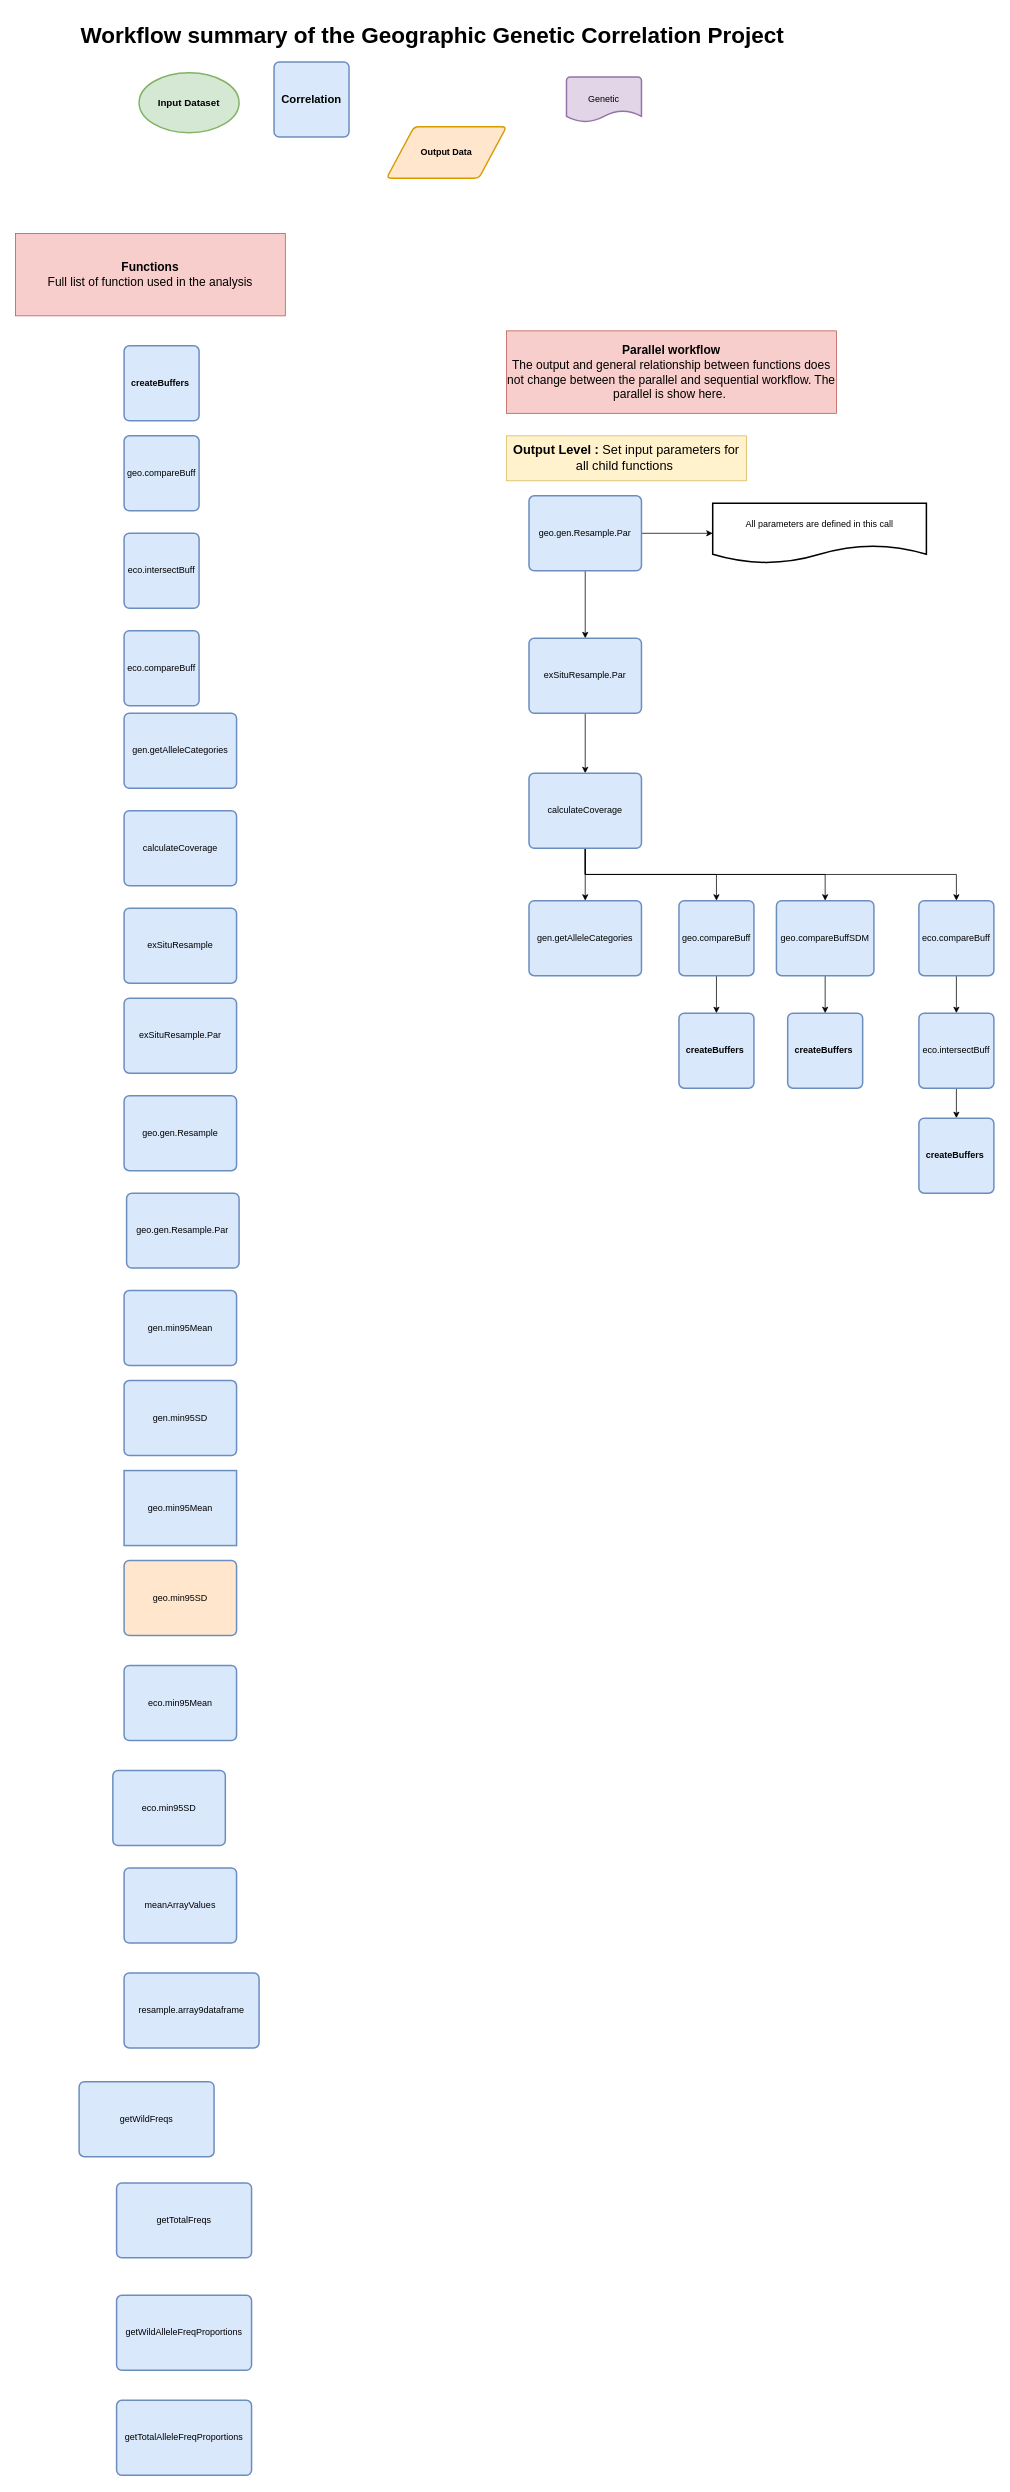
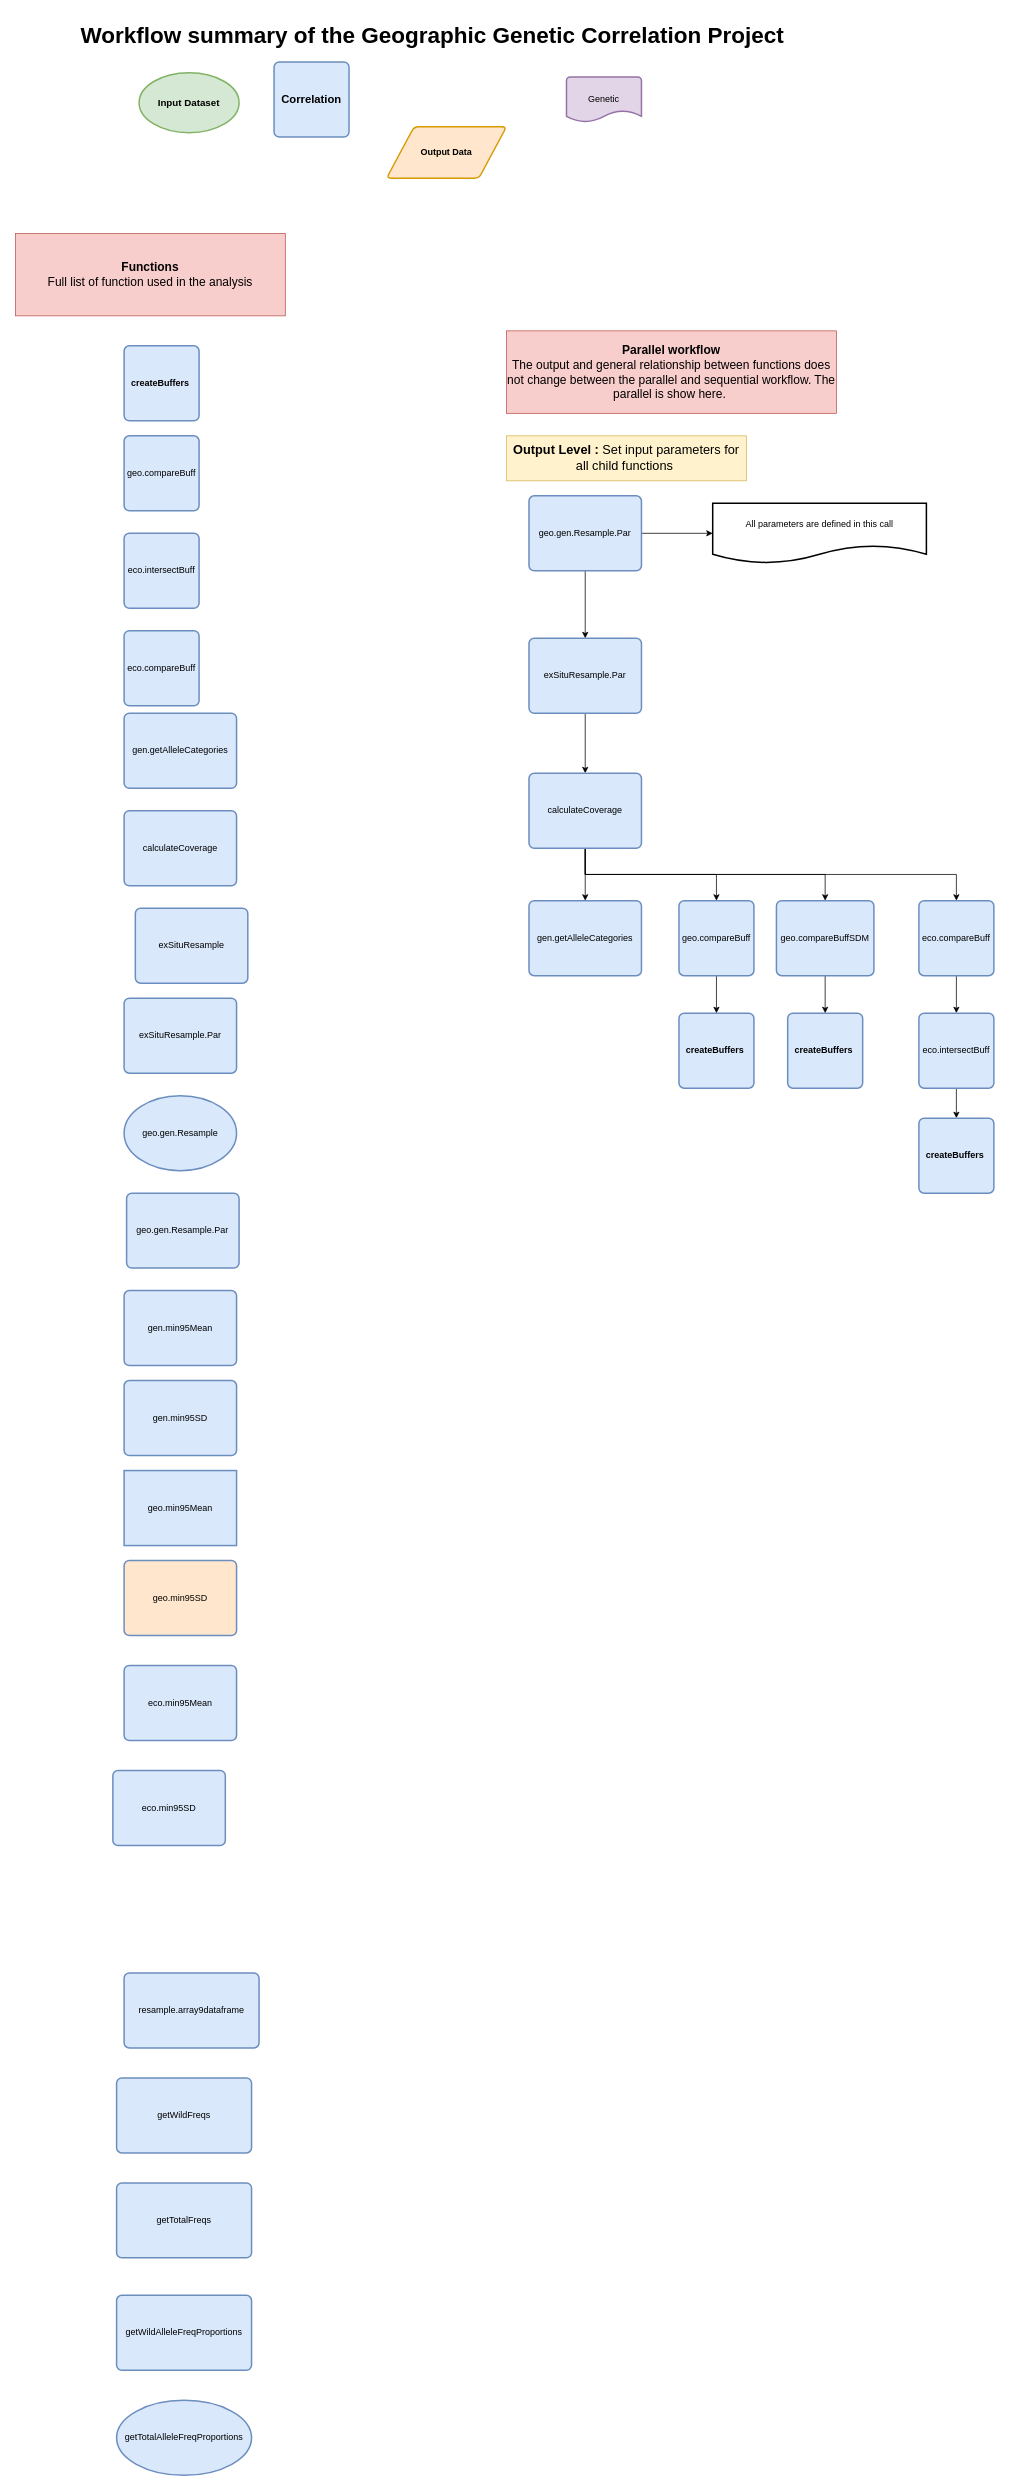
(180, 945) -> (192, 945)
(180, 1133) -> (180, 1133)
(180, 1905) -> none
(147, 2119) -> (184, 2115)
(184, 2438) -> (184, 2438)
